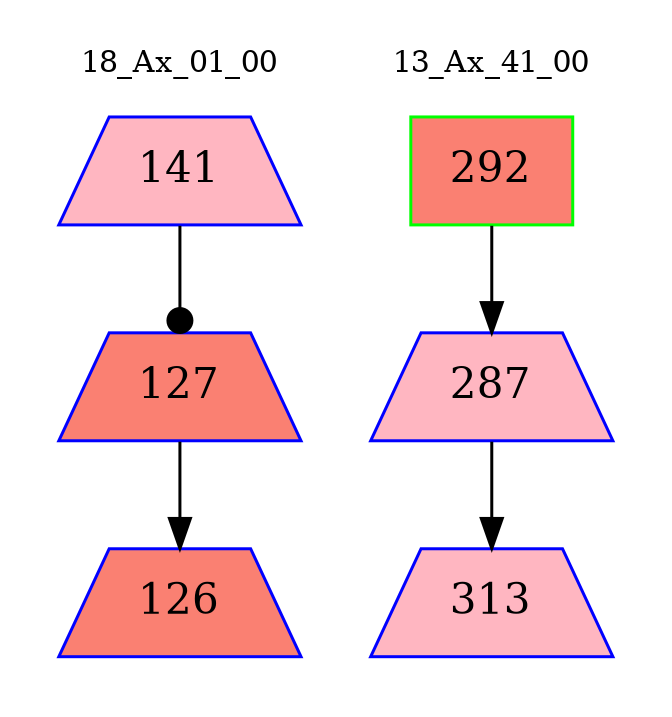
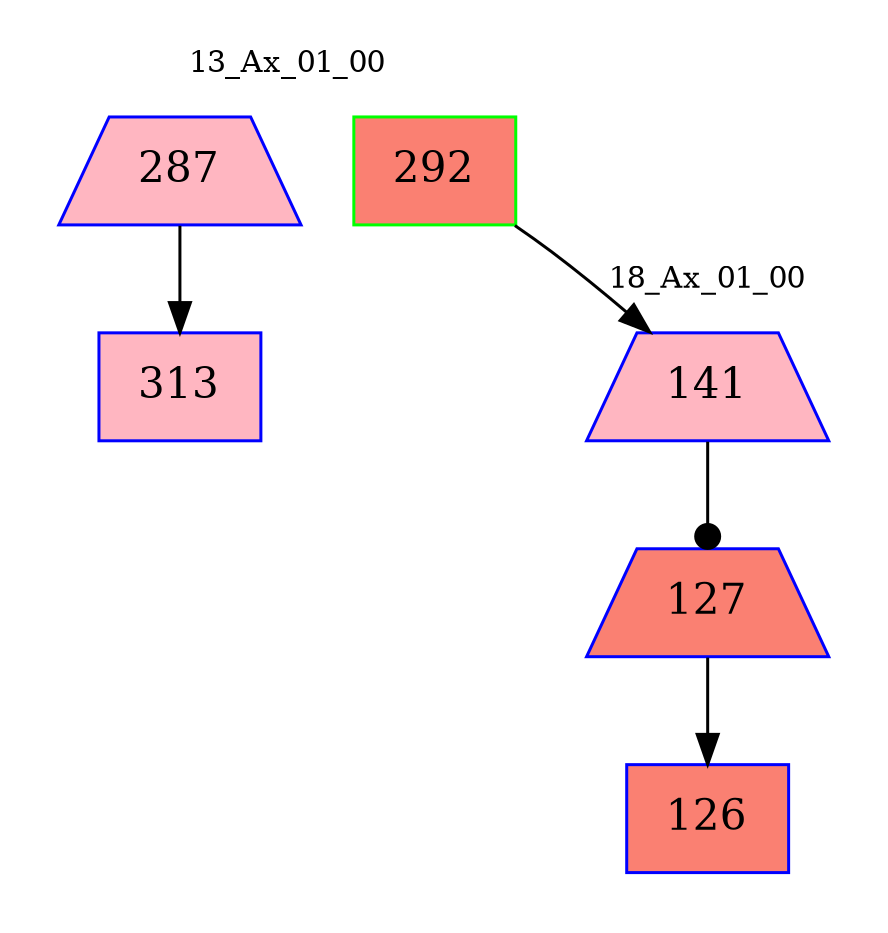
(492, 64) -> (288, 64)
(492, 264) -> (583, 276)
(180, 603) -> (708, 819)
(492, 603) -> (180, 387)
